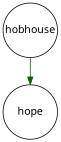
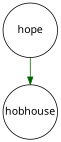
(30, 67) -> (30, 67)
